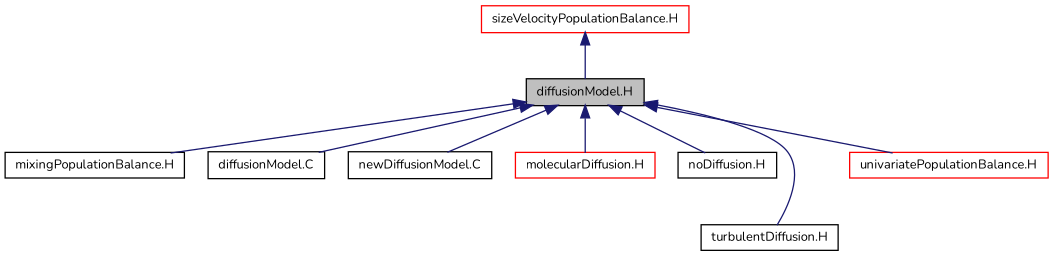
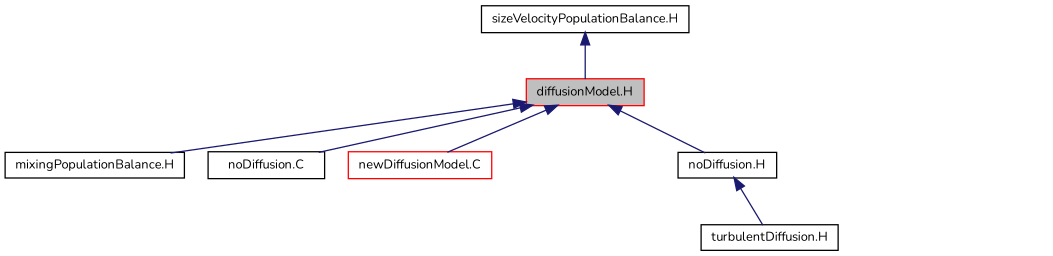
(585, 19) -> (585, 19)
(585, 92) -> (585, 92)
(767, 137) -> (752, 207)
(266, 165) -> (266, 165)
(420, 165) -> (420, 165)
(585, 165) -> none
(949, 165) -> none
